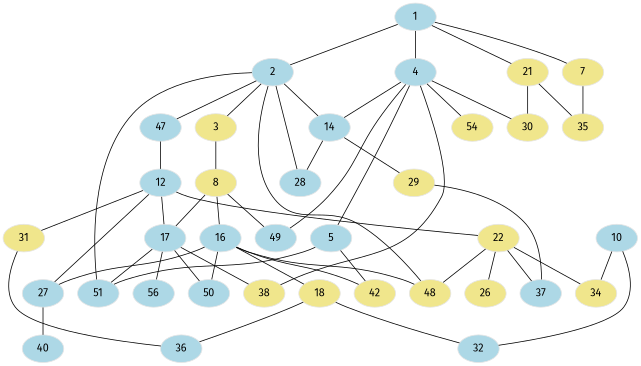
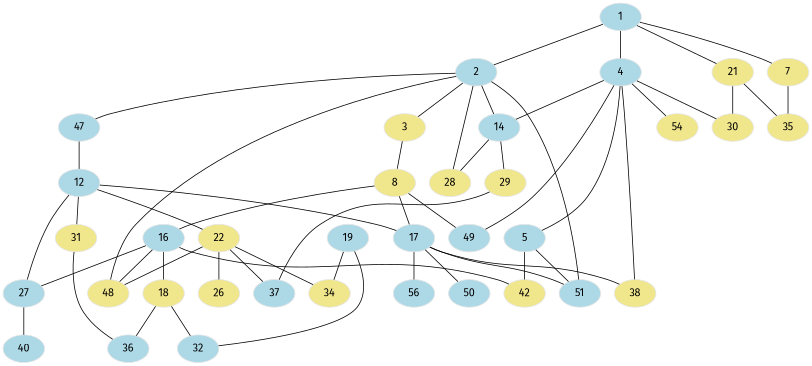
(300, 183) -> (450, 183)
(617, 238) -> (348, 238)
(216, 261) -> none
